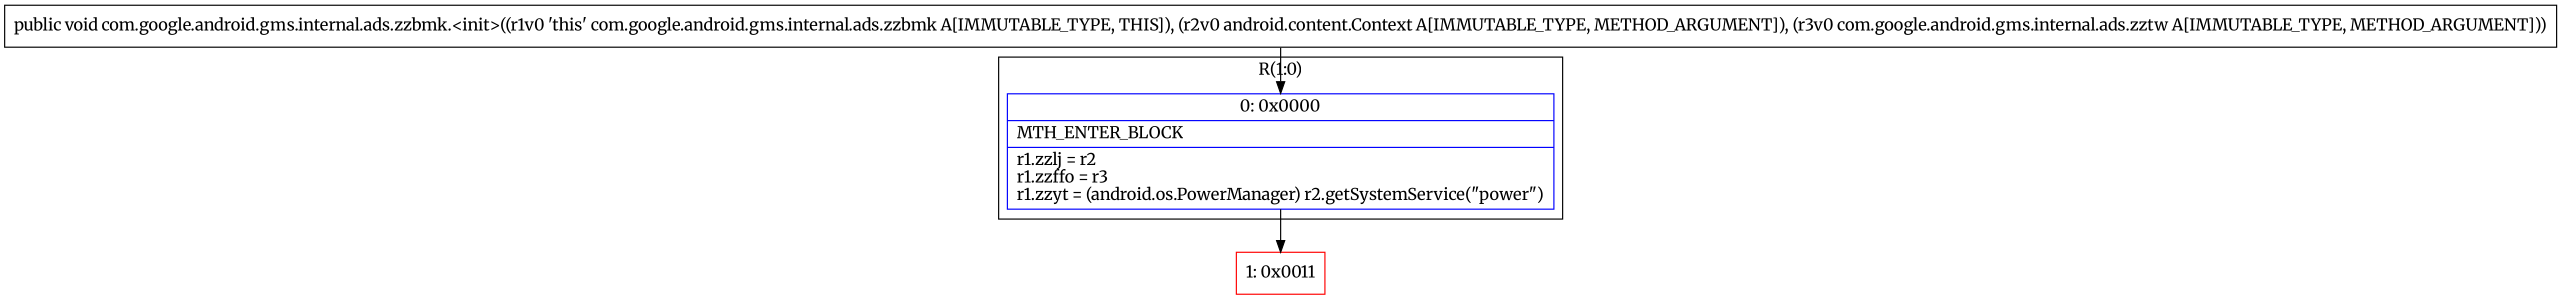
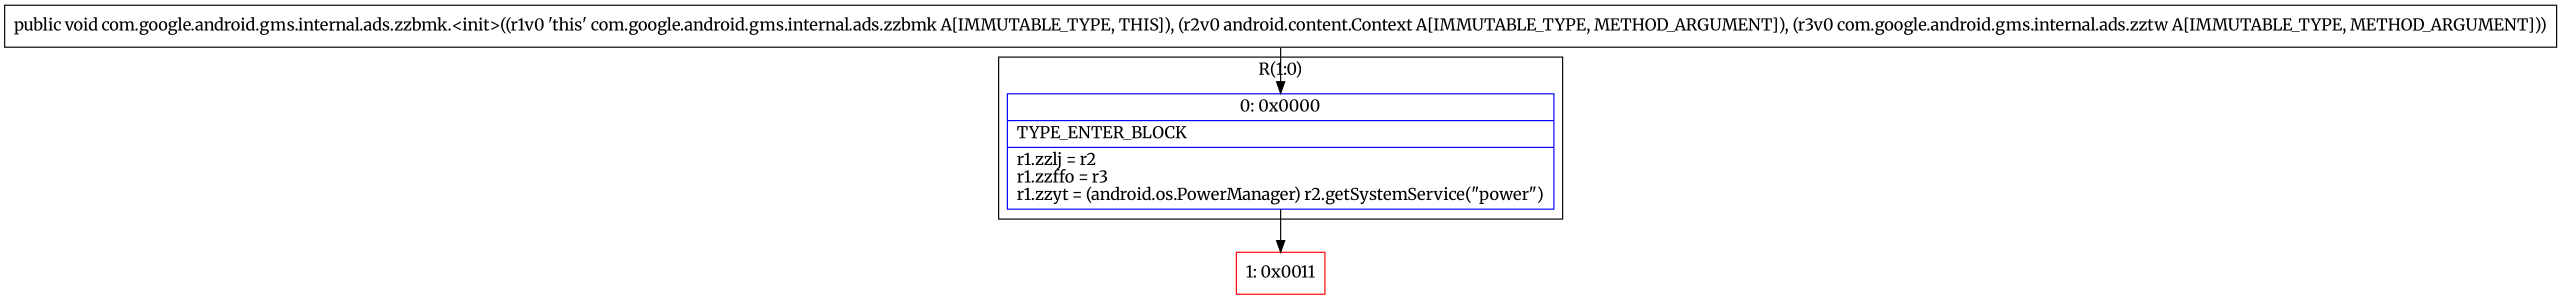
(1100, 133) -> (1102, 133)
